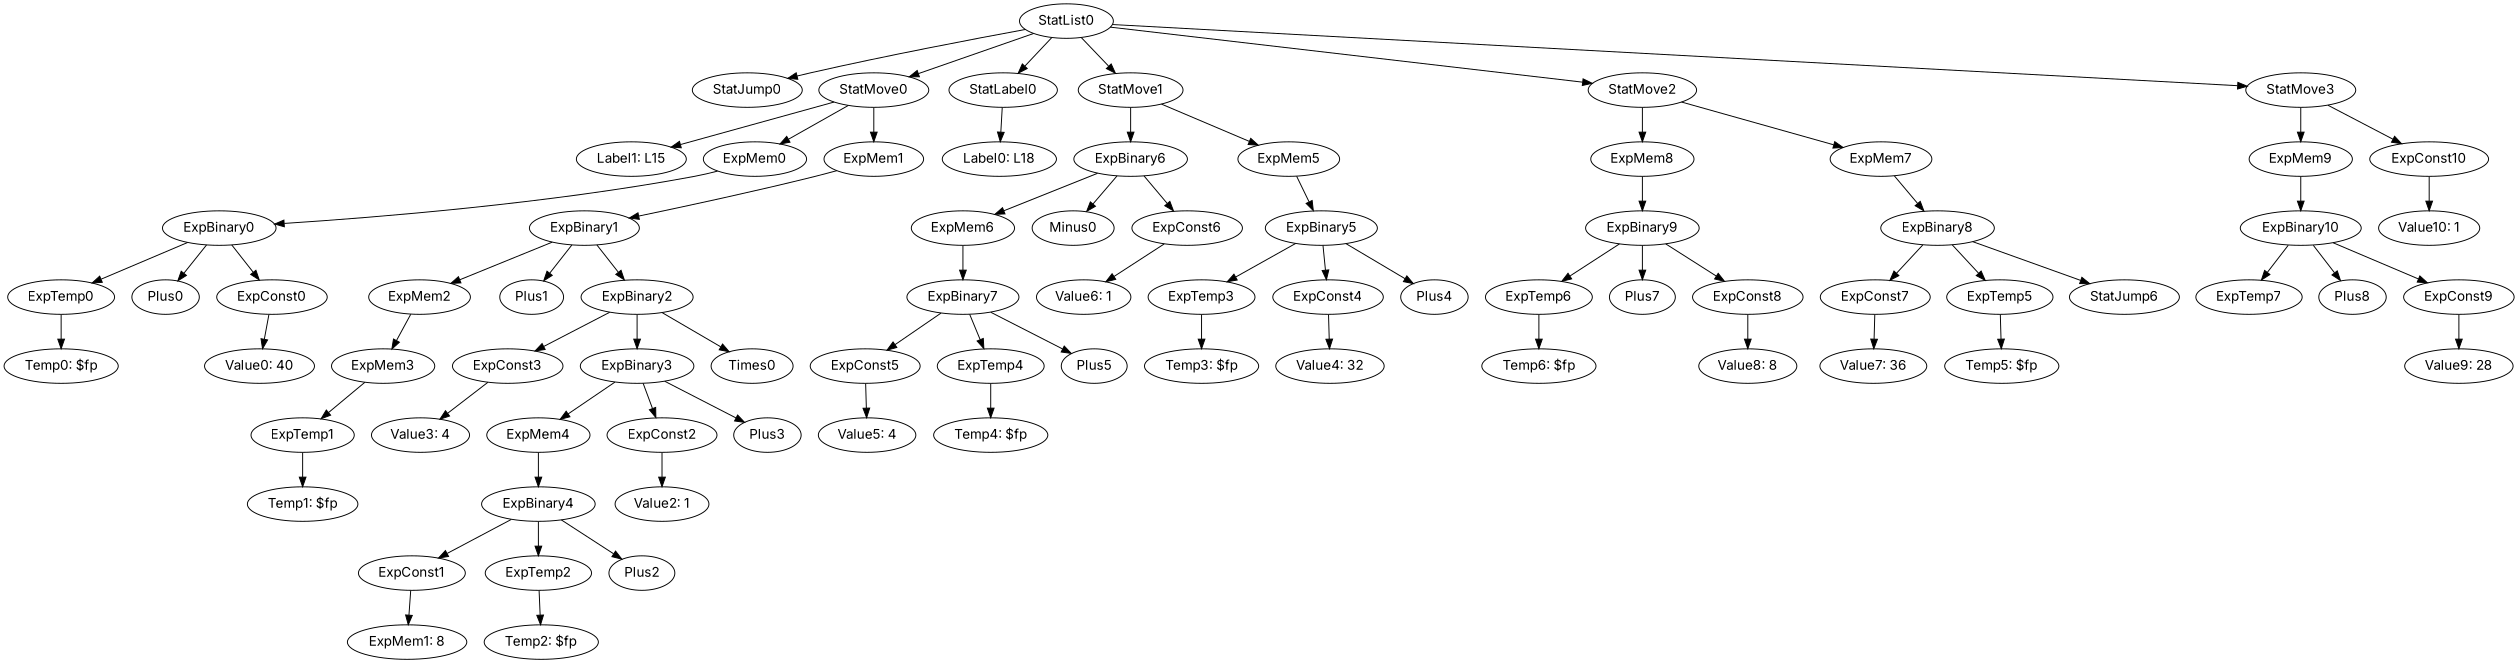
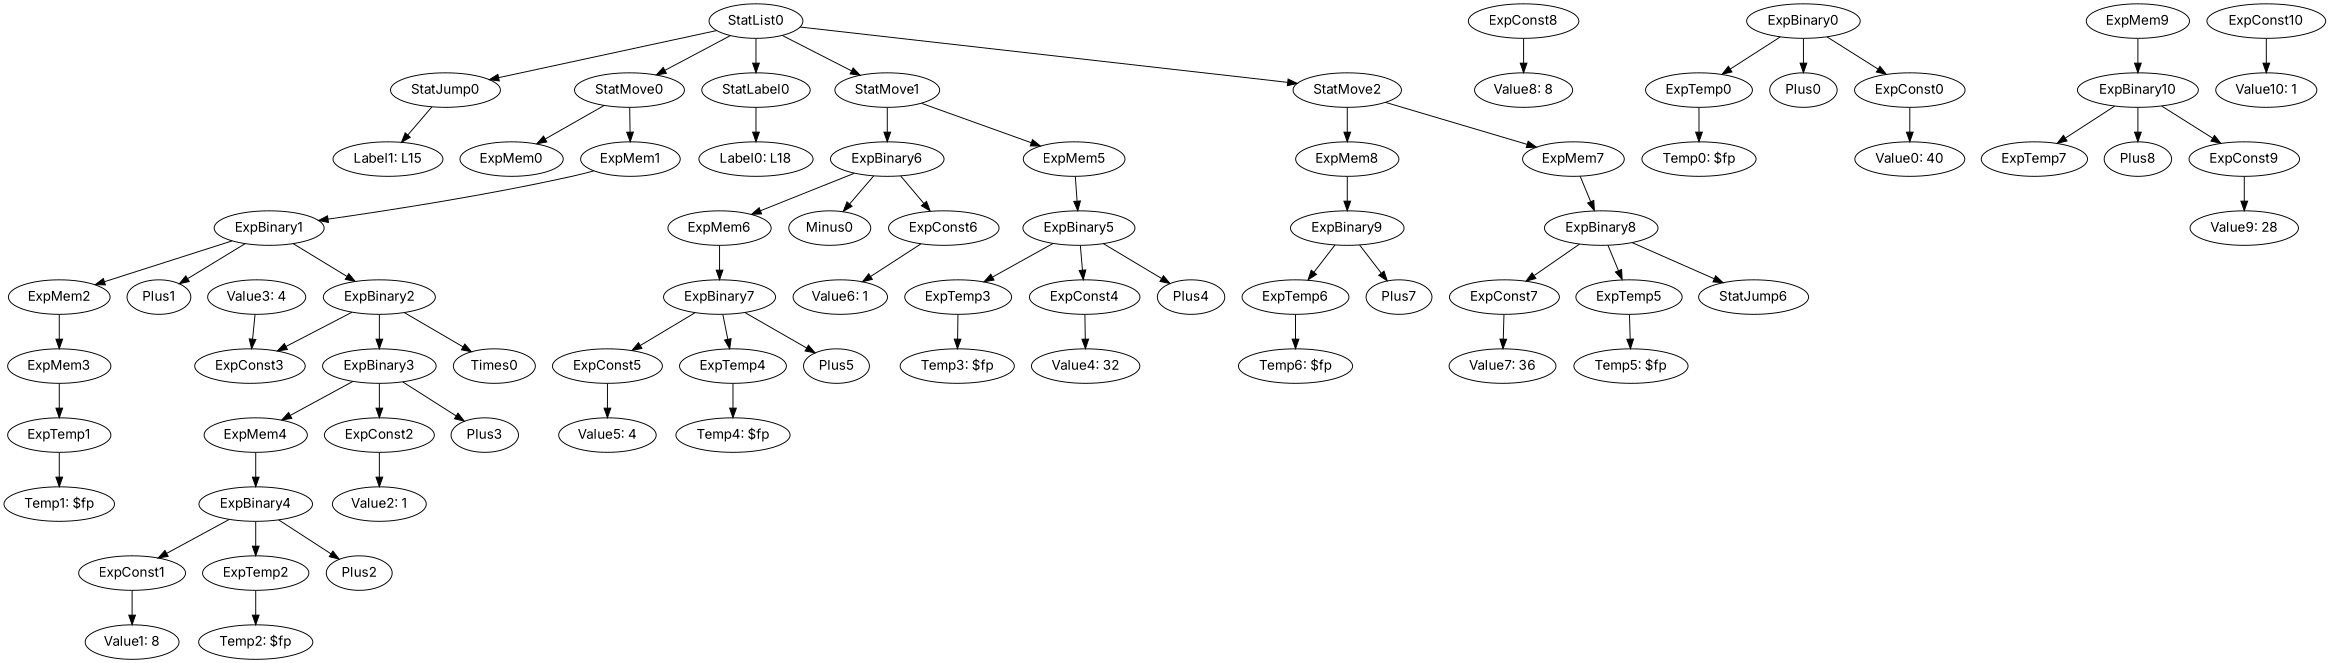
(2301, 90) -> none
(757, 123) -> (420, 121)
(502, 204) -> none
(1691, 260) -> none
(468, 398) -> (254, 327)
(407, 642) -> (132, 642)
